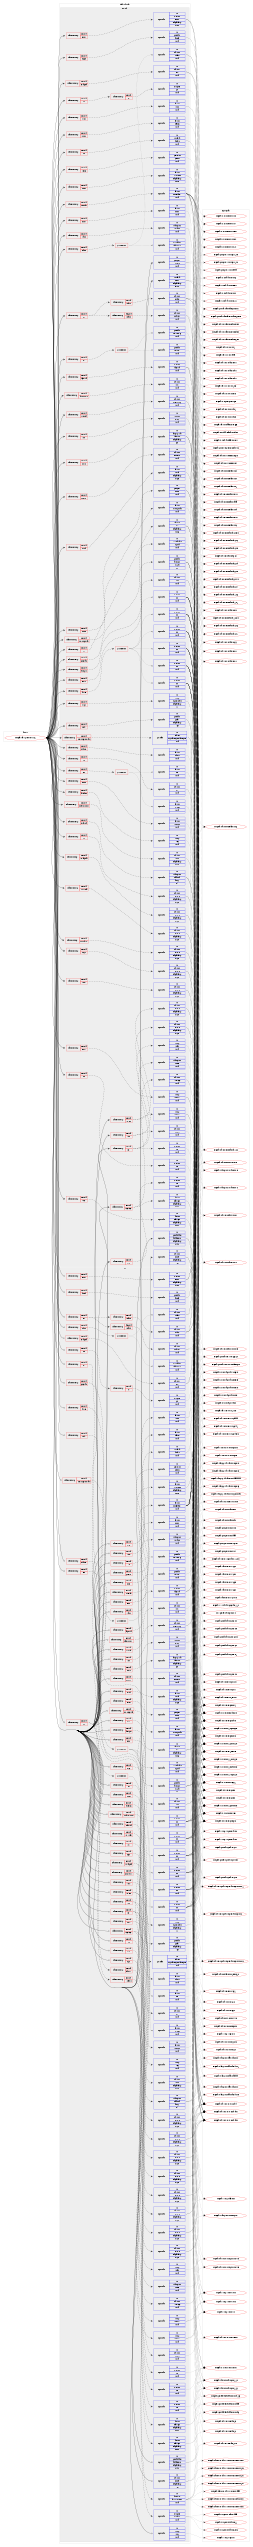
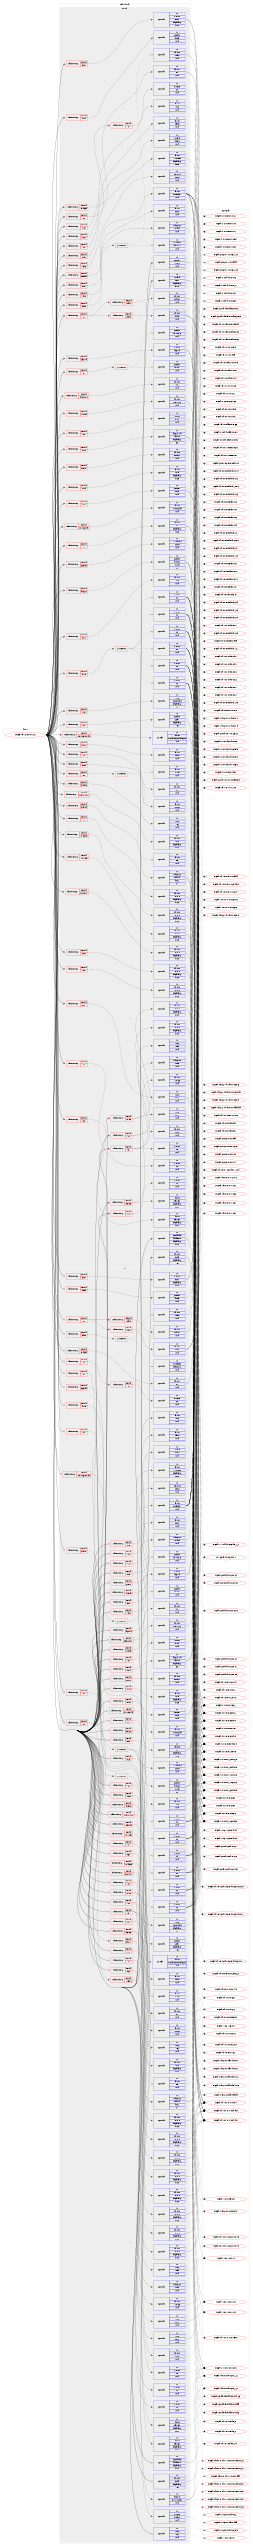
none -> (226, 703)
(226, 1674) -> (226, 1583)
